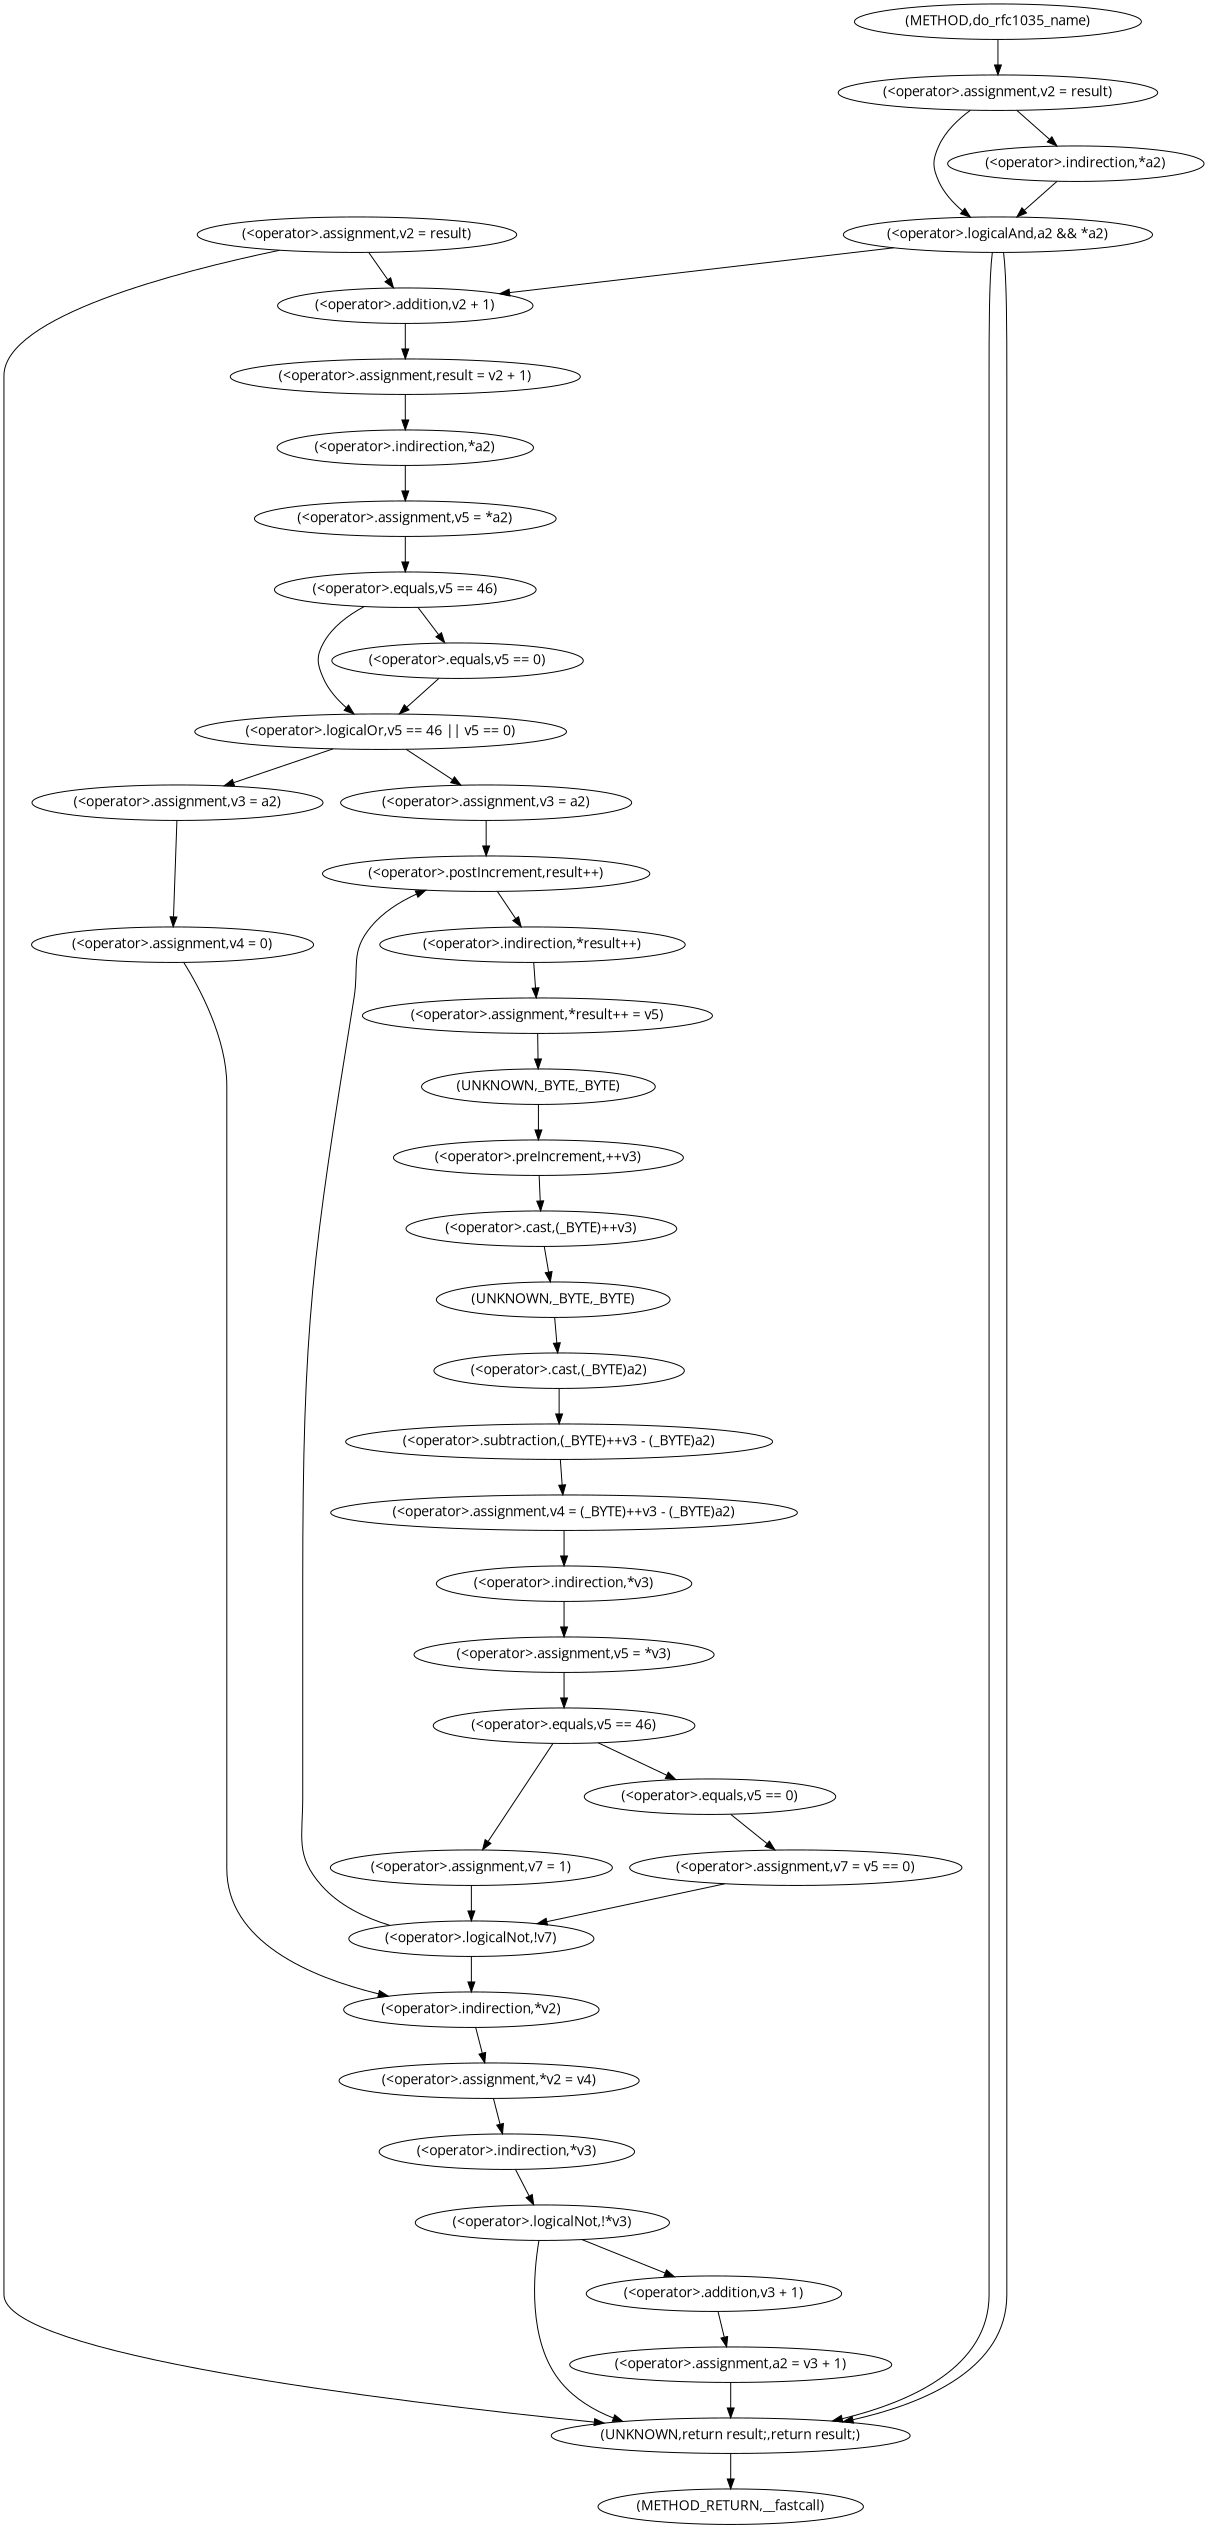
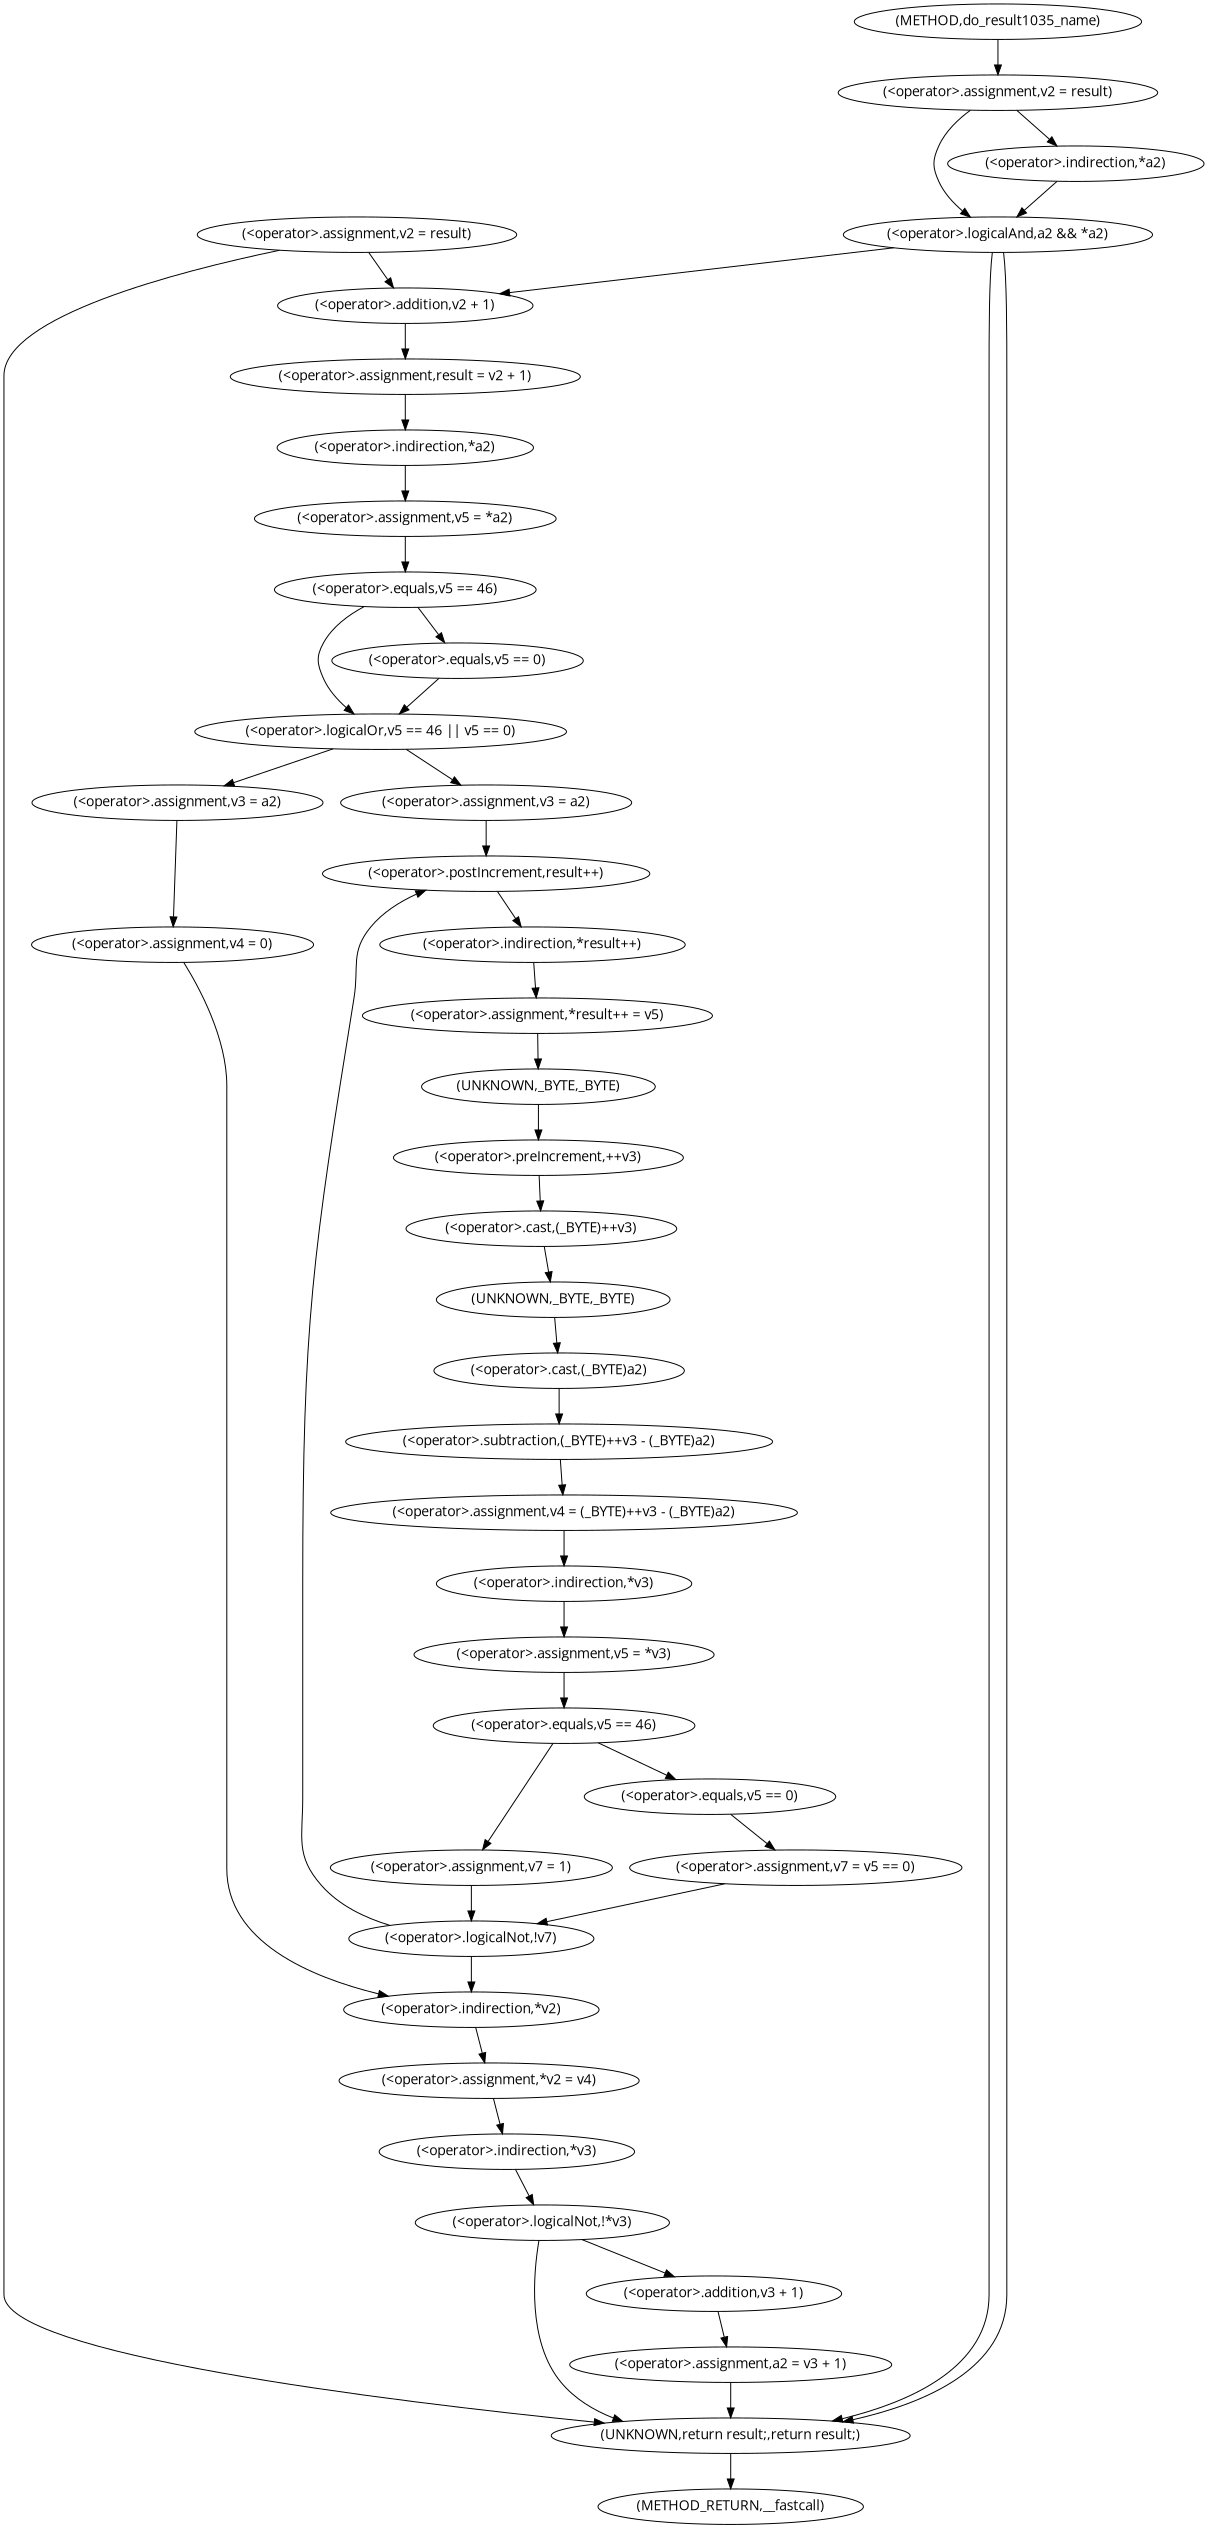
(998, 22) -> (998, 22)
